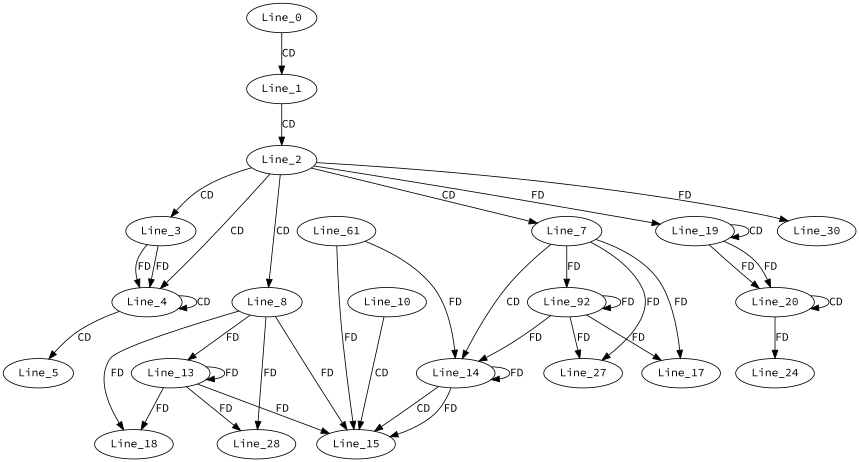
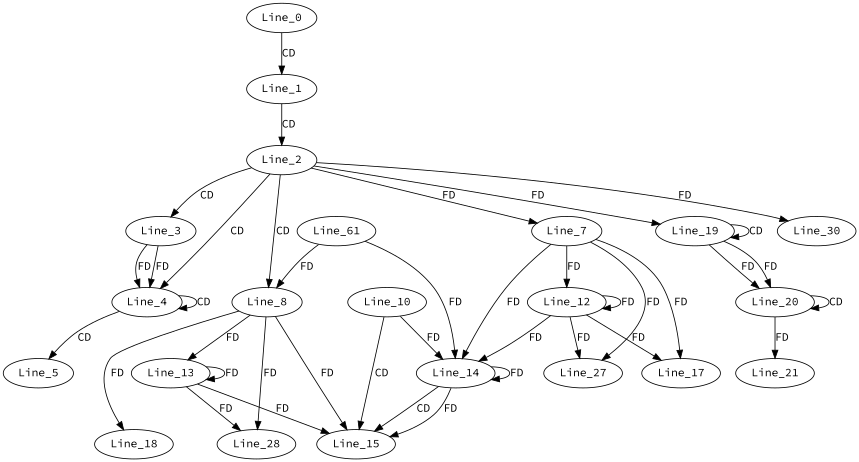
(449, 196) -> (449, 196)
(513, 302) -> (513, 302)
(567, 302) -> (567, 302)
(342, 334) -> (299, 262)
none -> (419, 335)
(775, 373) -> (775, 373)
(154, 405) -> none
